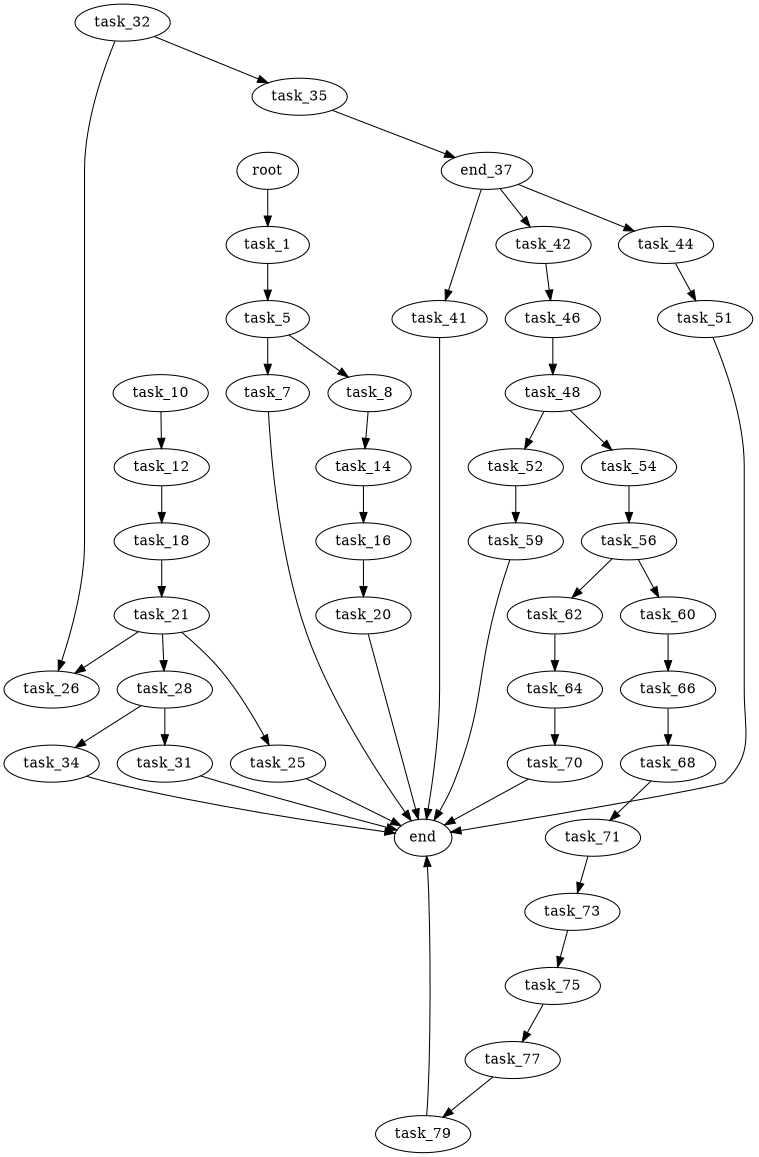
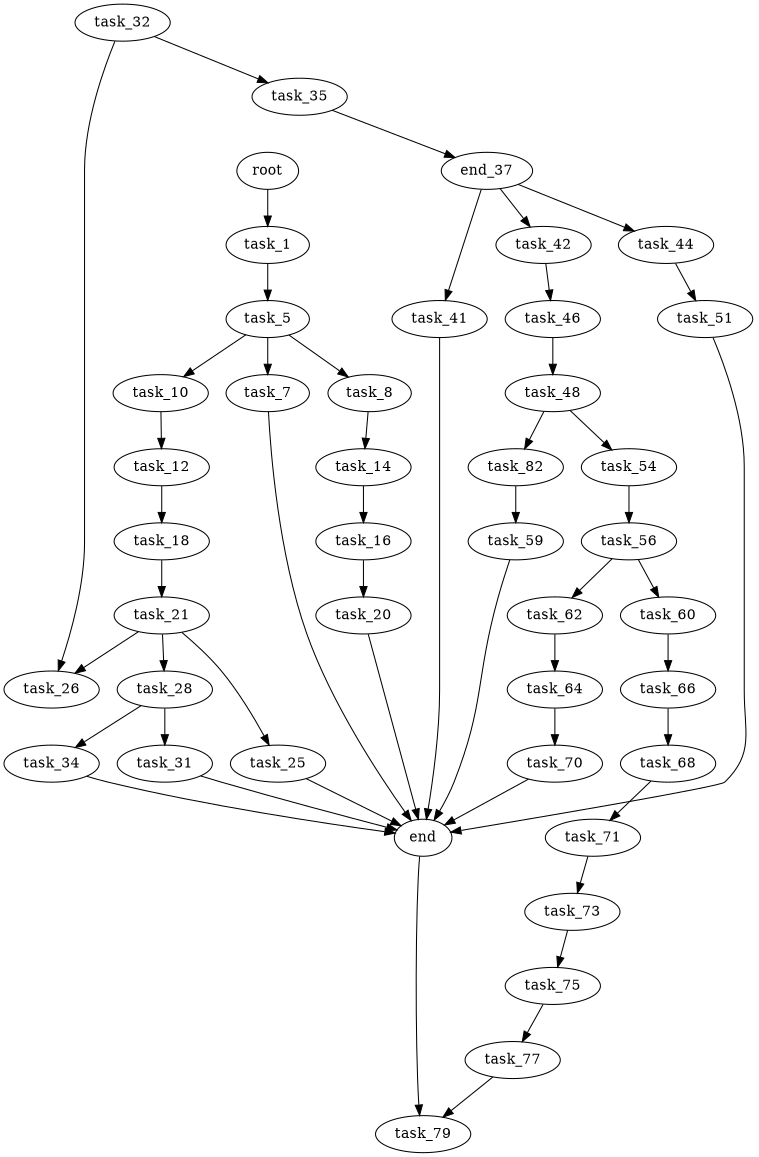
none -> (219, 353)
(516, 467) -> (516, 467)
(430, 991) -> (416, 980)
